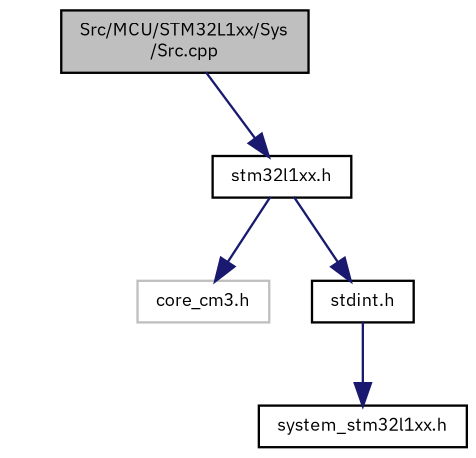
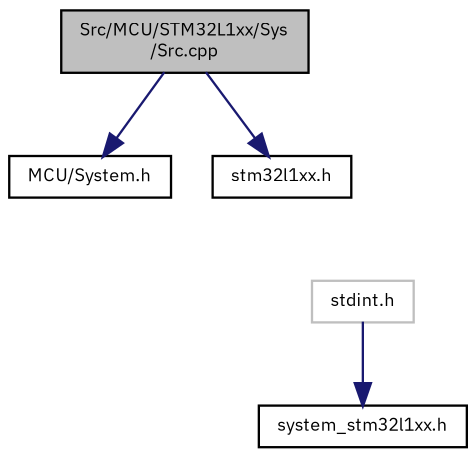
none -> (90, 177)
(316, 229) -> none
(203, 302) -> none
(363, 302) -> (363, 302)
